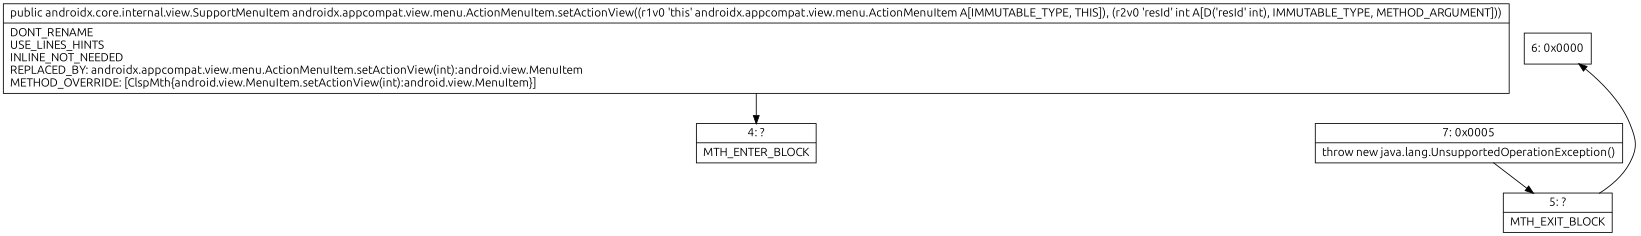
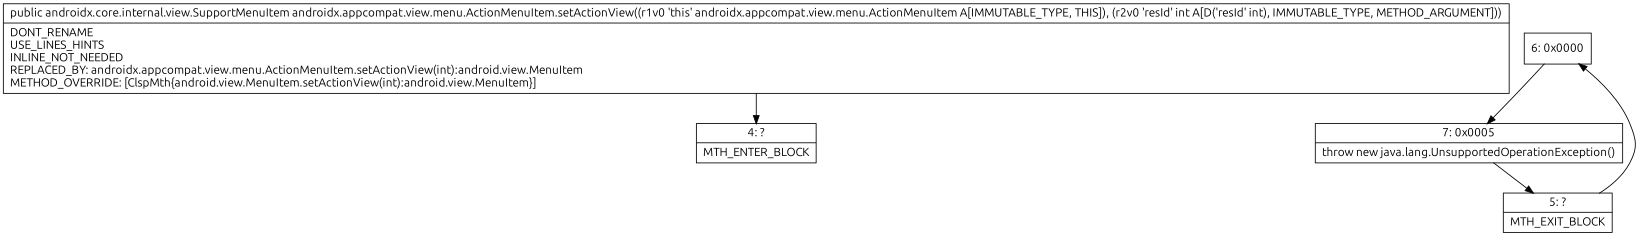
none -> (1519, 91)
